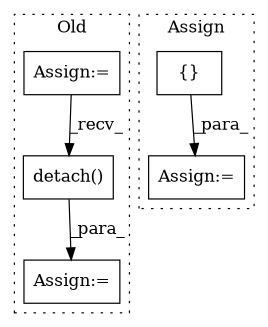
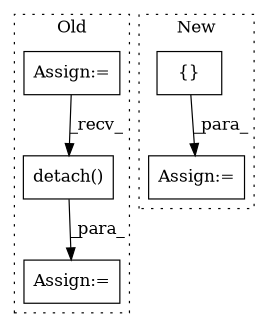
(197, 28) -> (197, 28)
